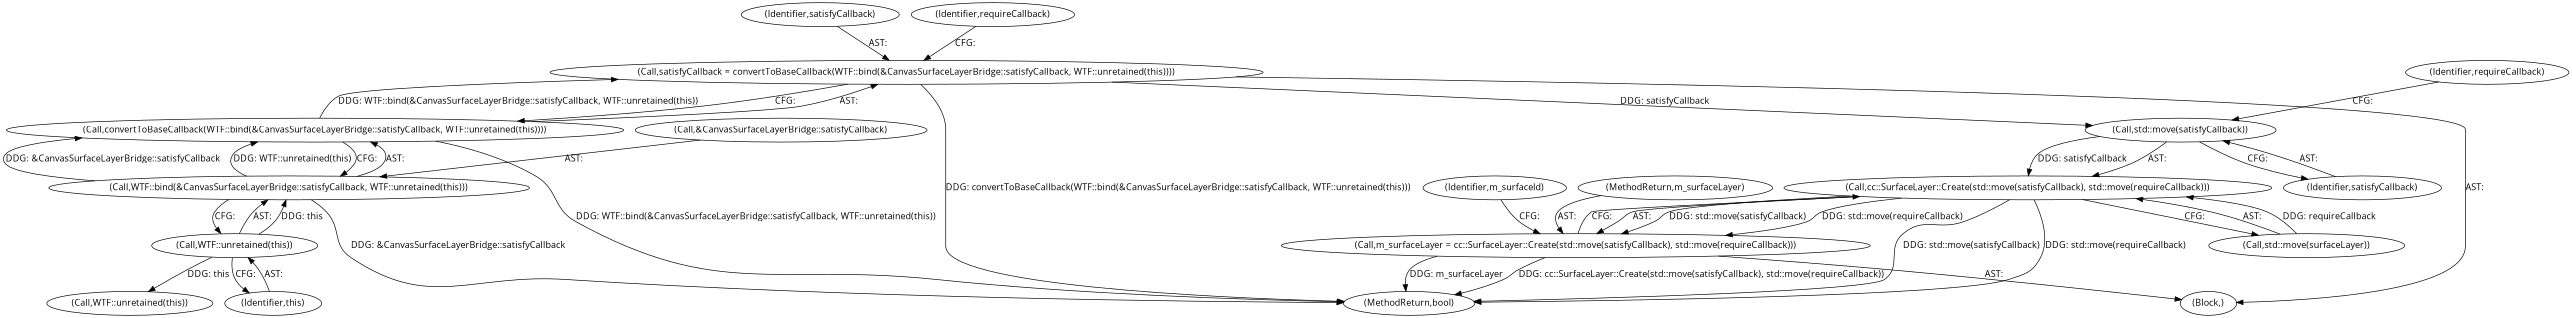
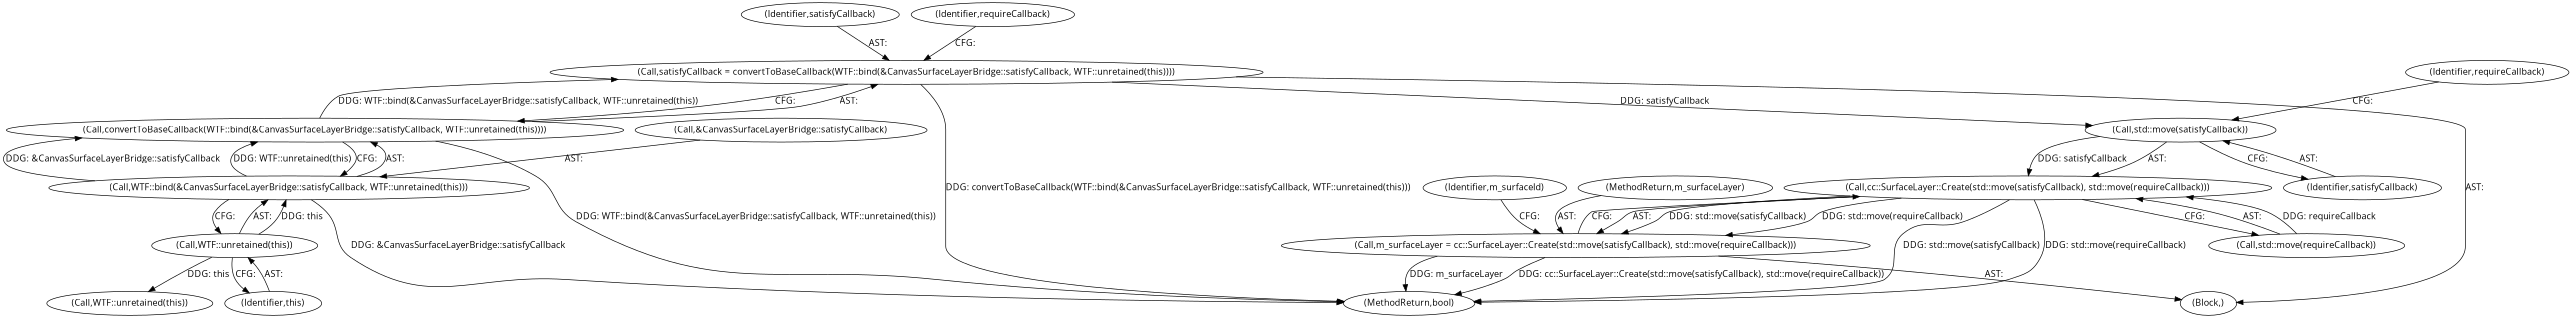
(2307, 246) -> (2307, 246)
